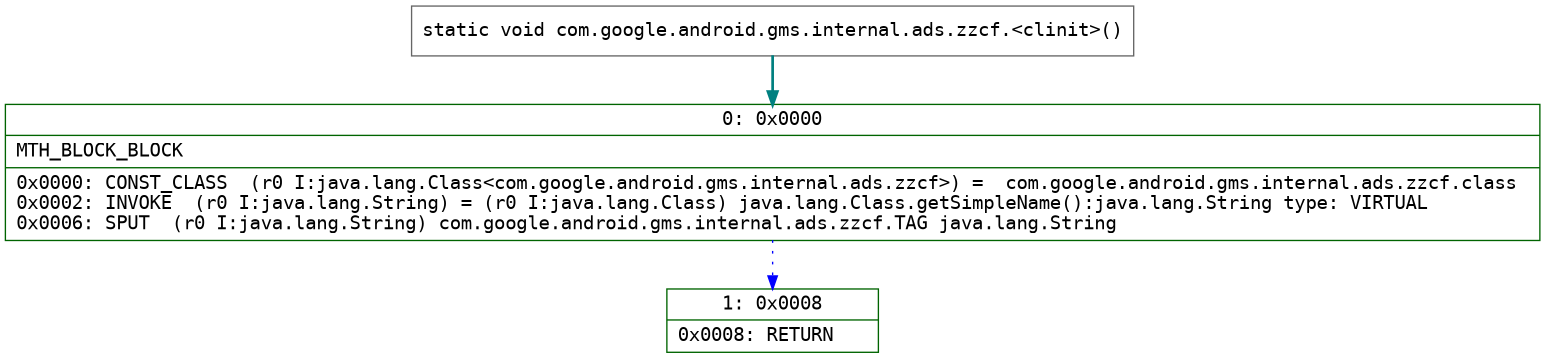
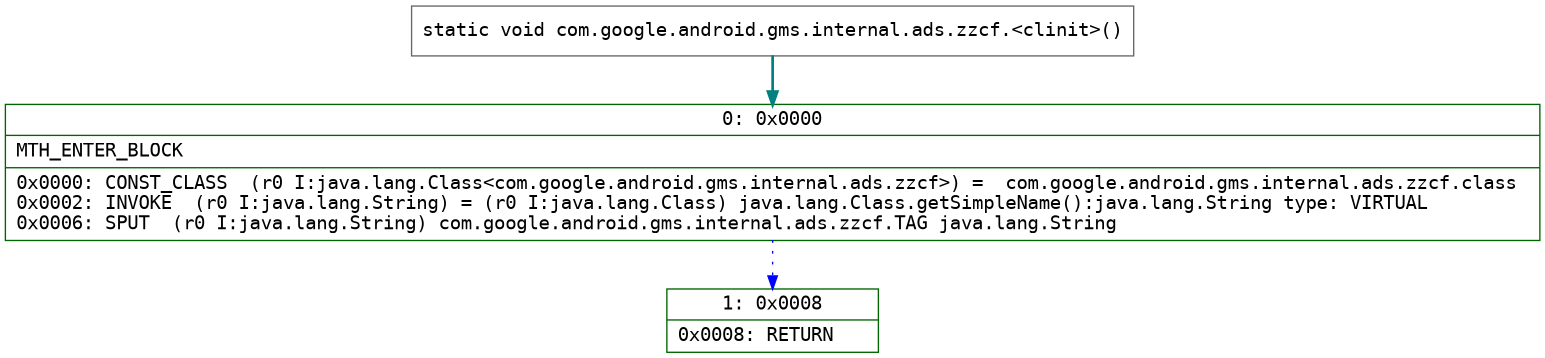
(100, 151) -> (100, 151)
